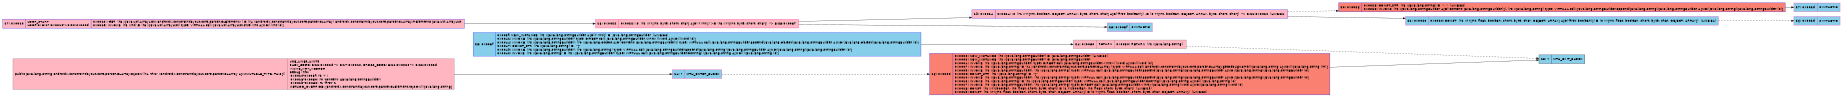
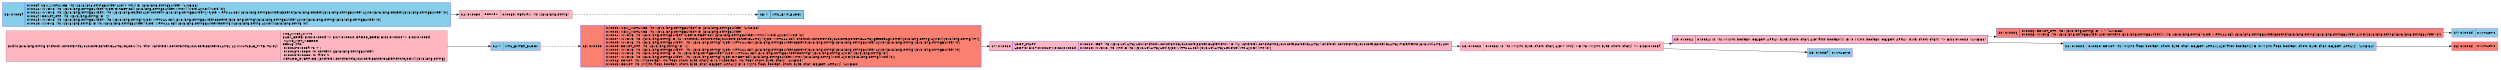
(1755, 21) -> (2413, 46)
(1817, 21) -> (2475, 46)
(1433, 64) -> (984, 46)
